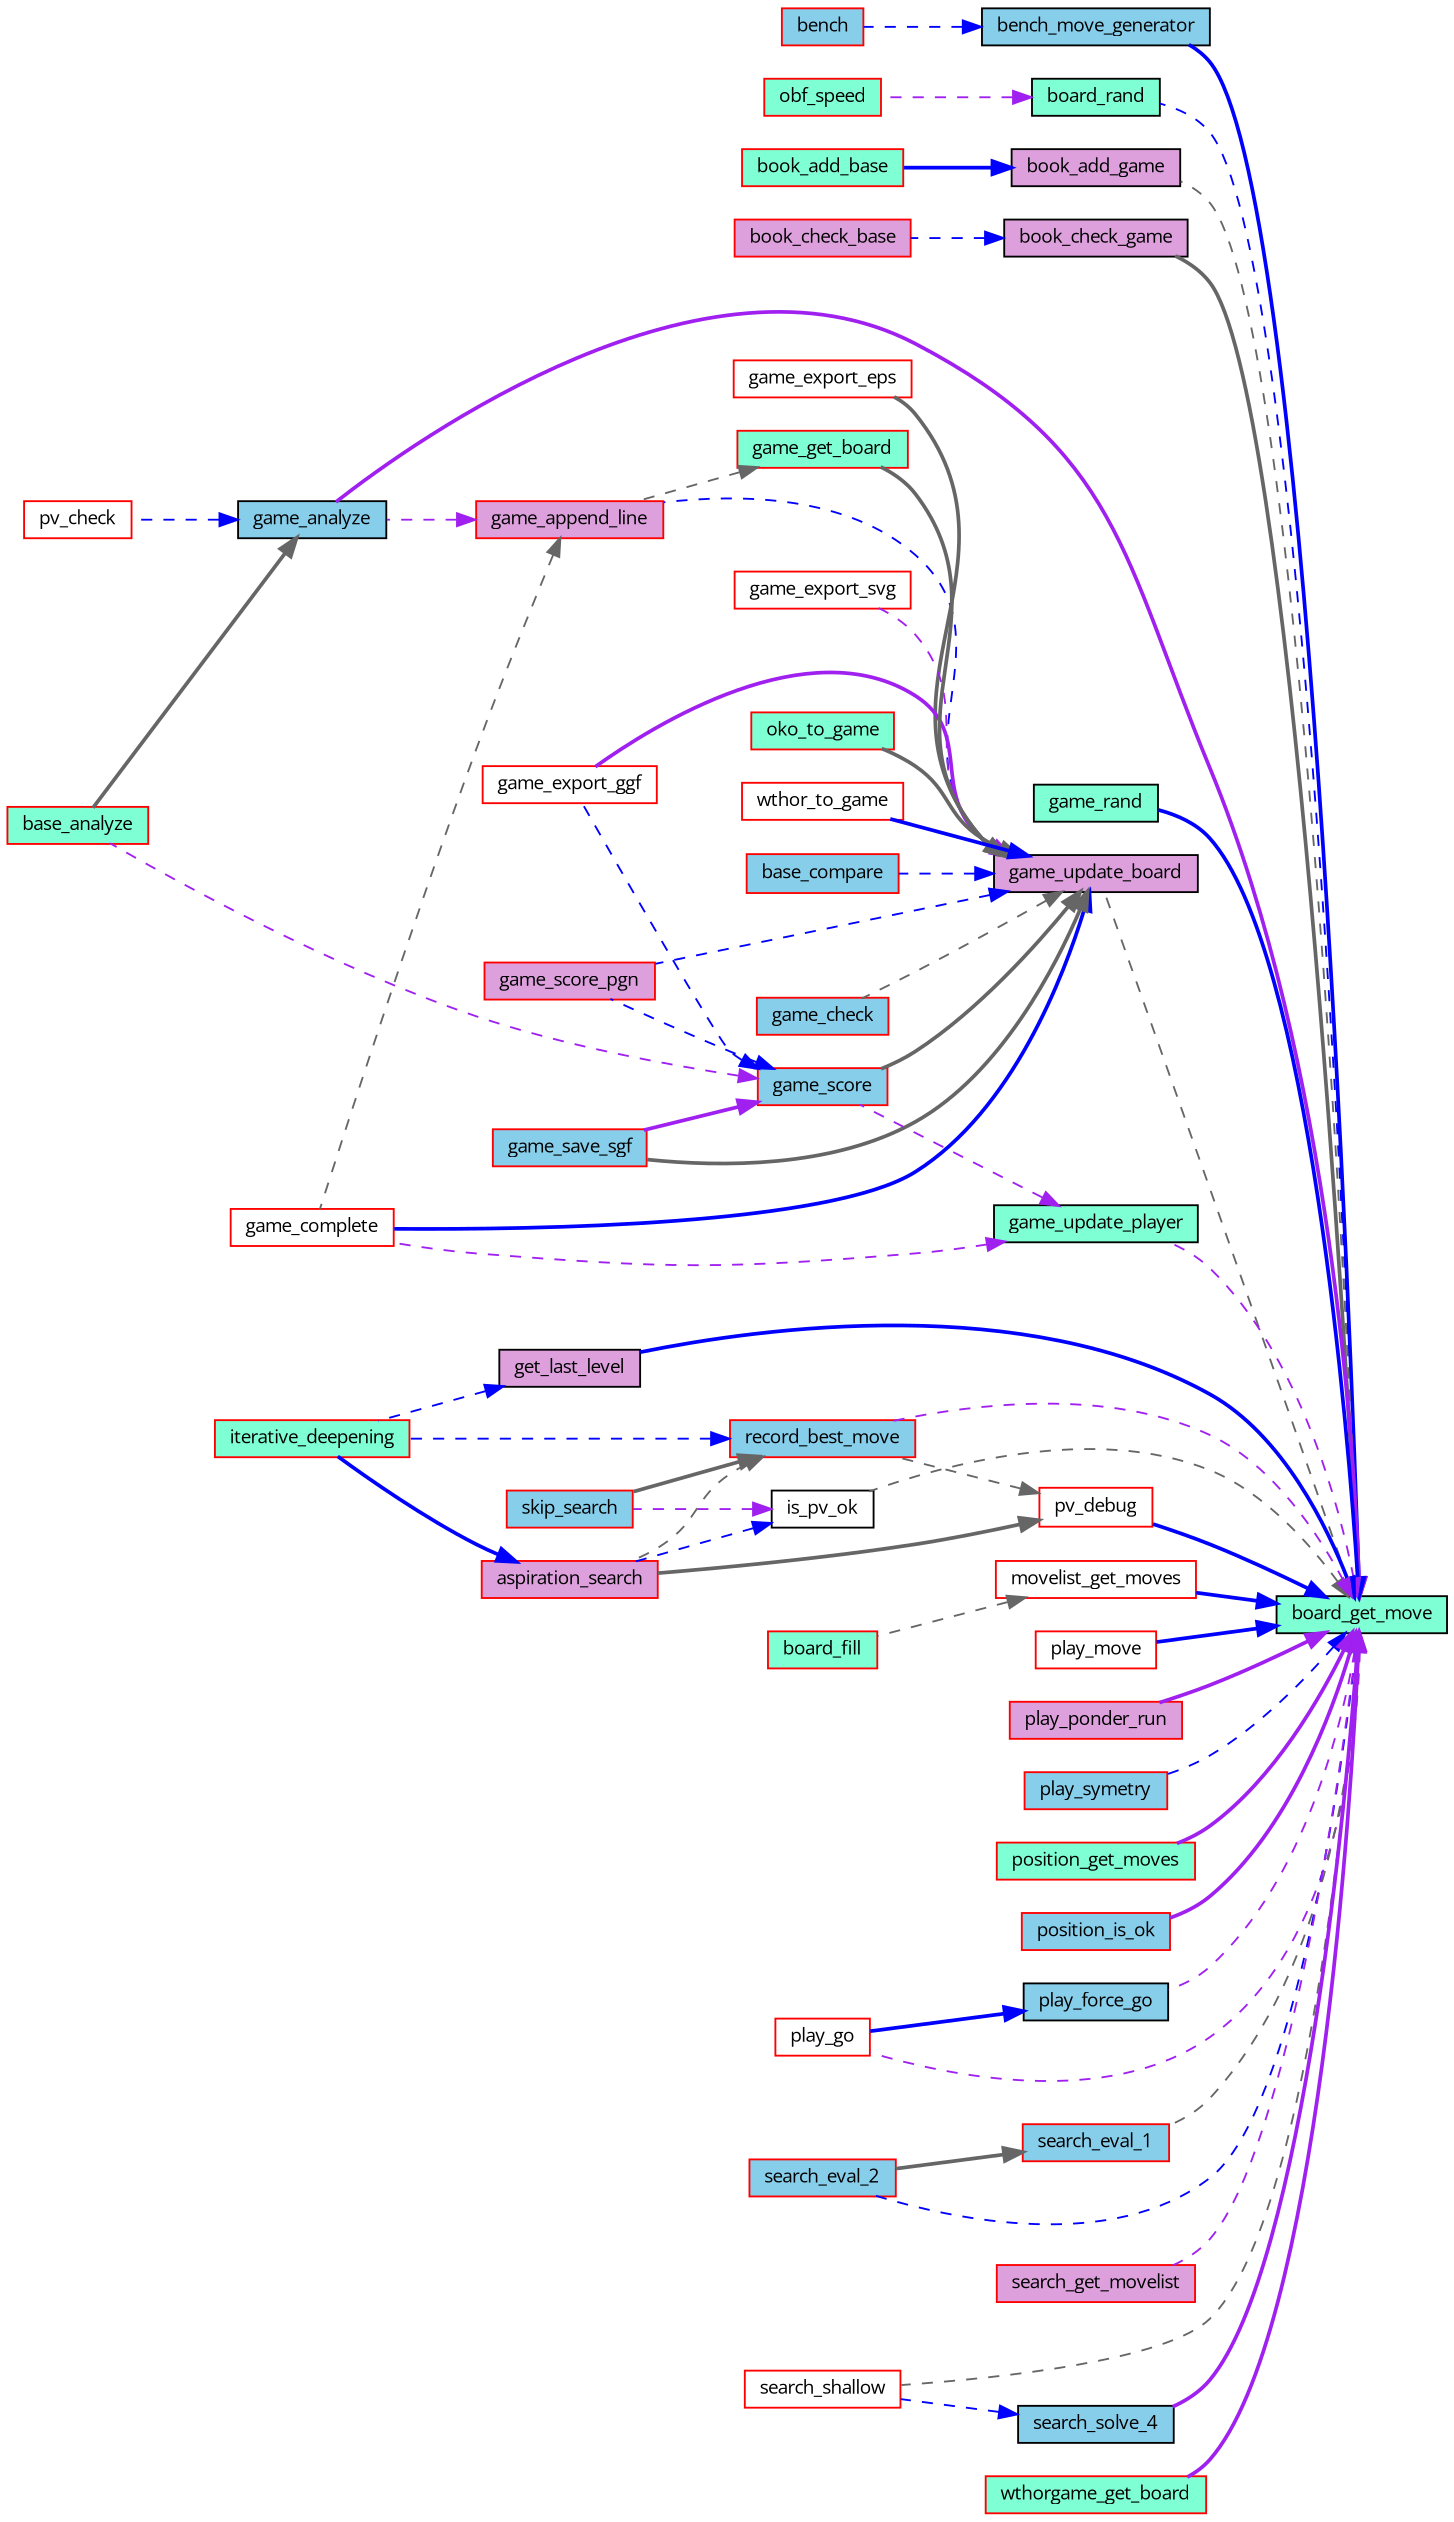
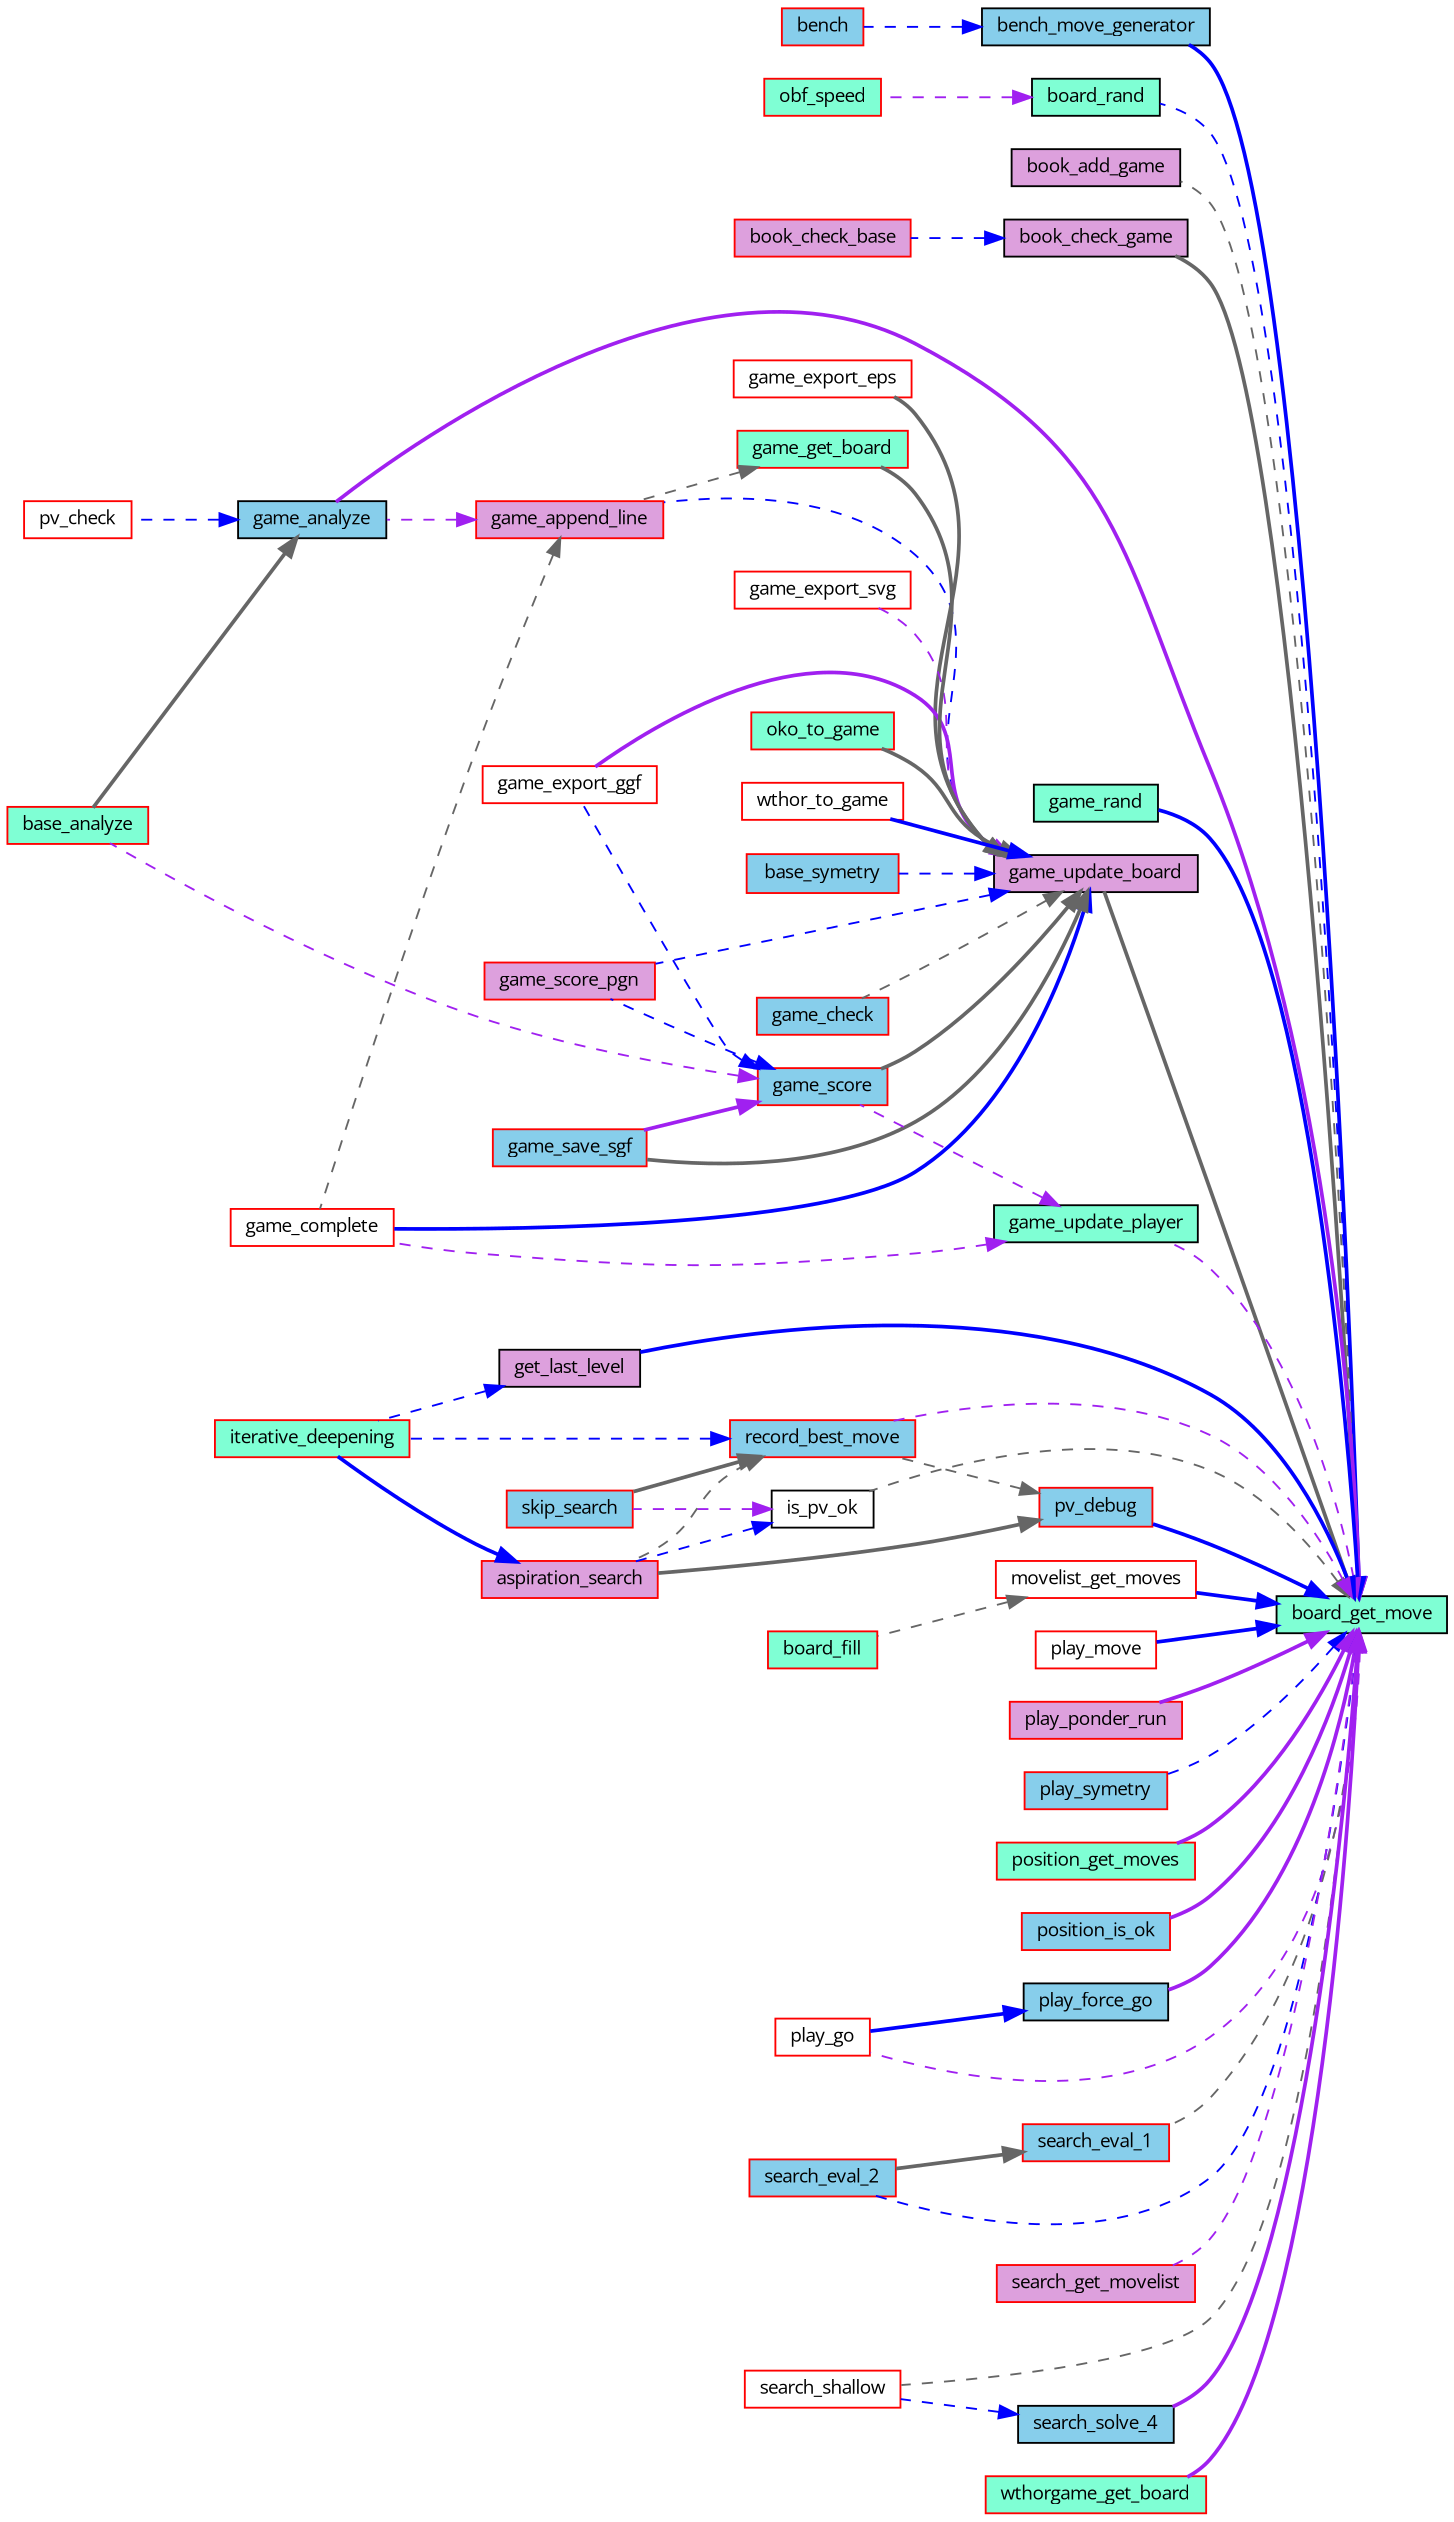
(823, 168) -> none
(823, 874) -> (823, 874)
(1226, 1235) -> (1226, 1235)
(1096, 1507) -> (1096, 1507)
(1297, 1842) -> (1297, 1842)
